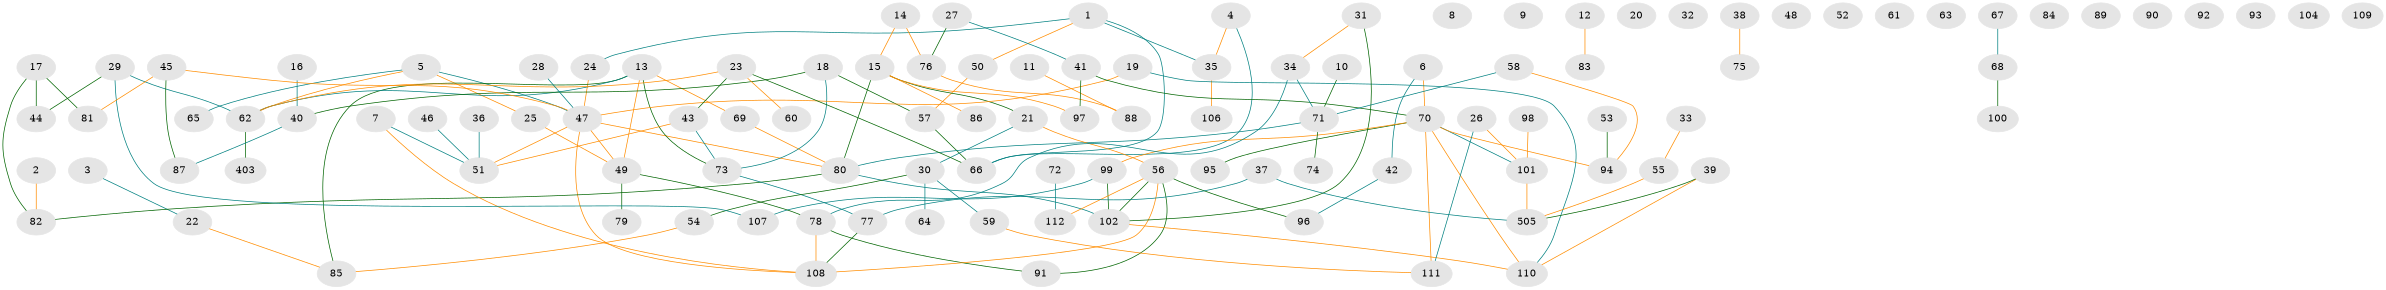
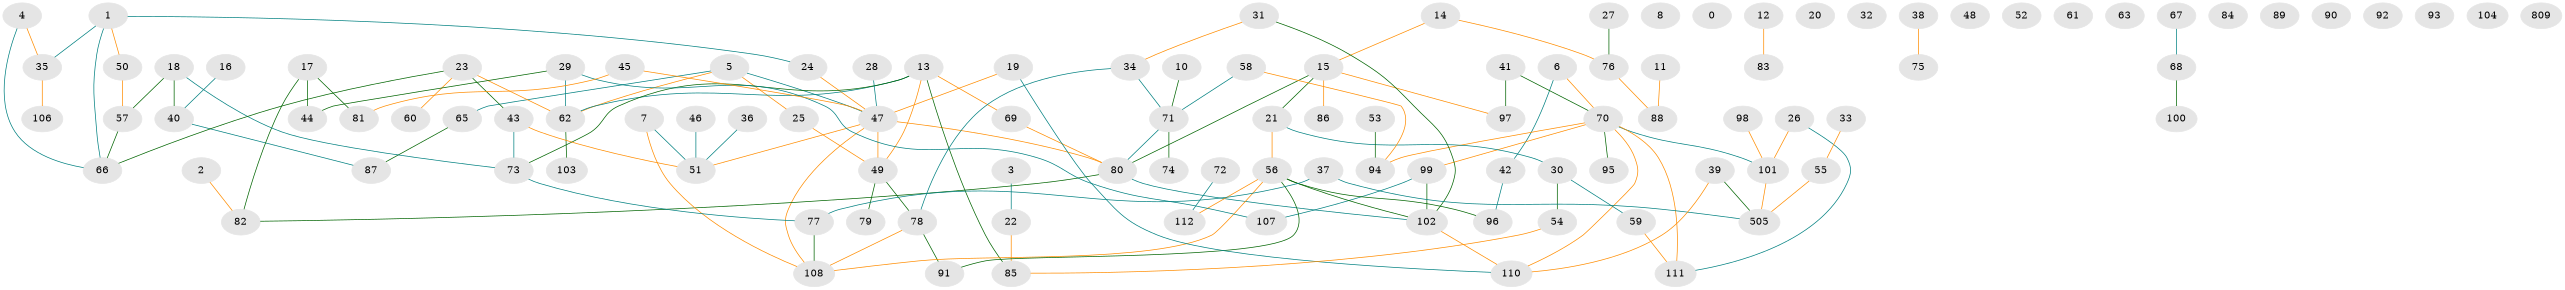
(1523, 16) -> (1712, 16)
(2363, 16) -> (2541, 16)
(1018, 40) -> none
(167, 120) -> (417, 145)
(246, 171) -> (567, 171)
(925, 222) -> none
